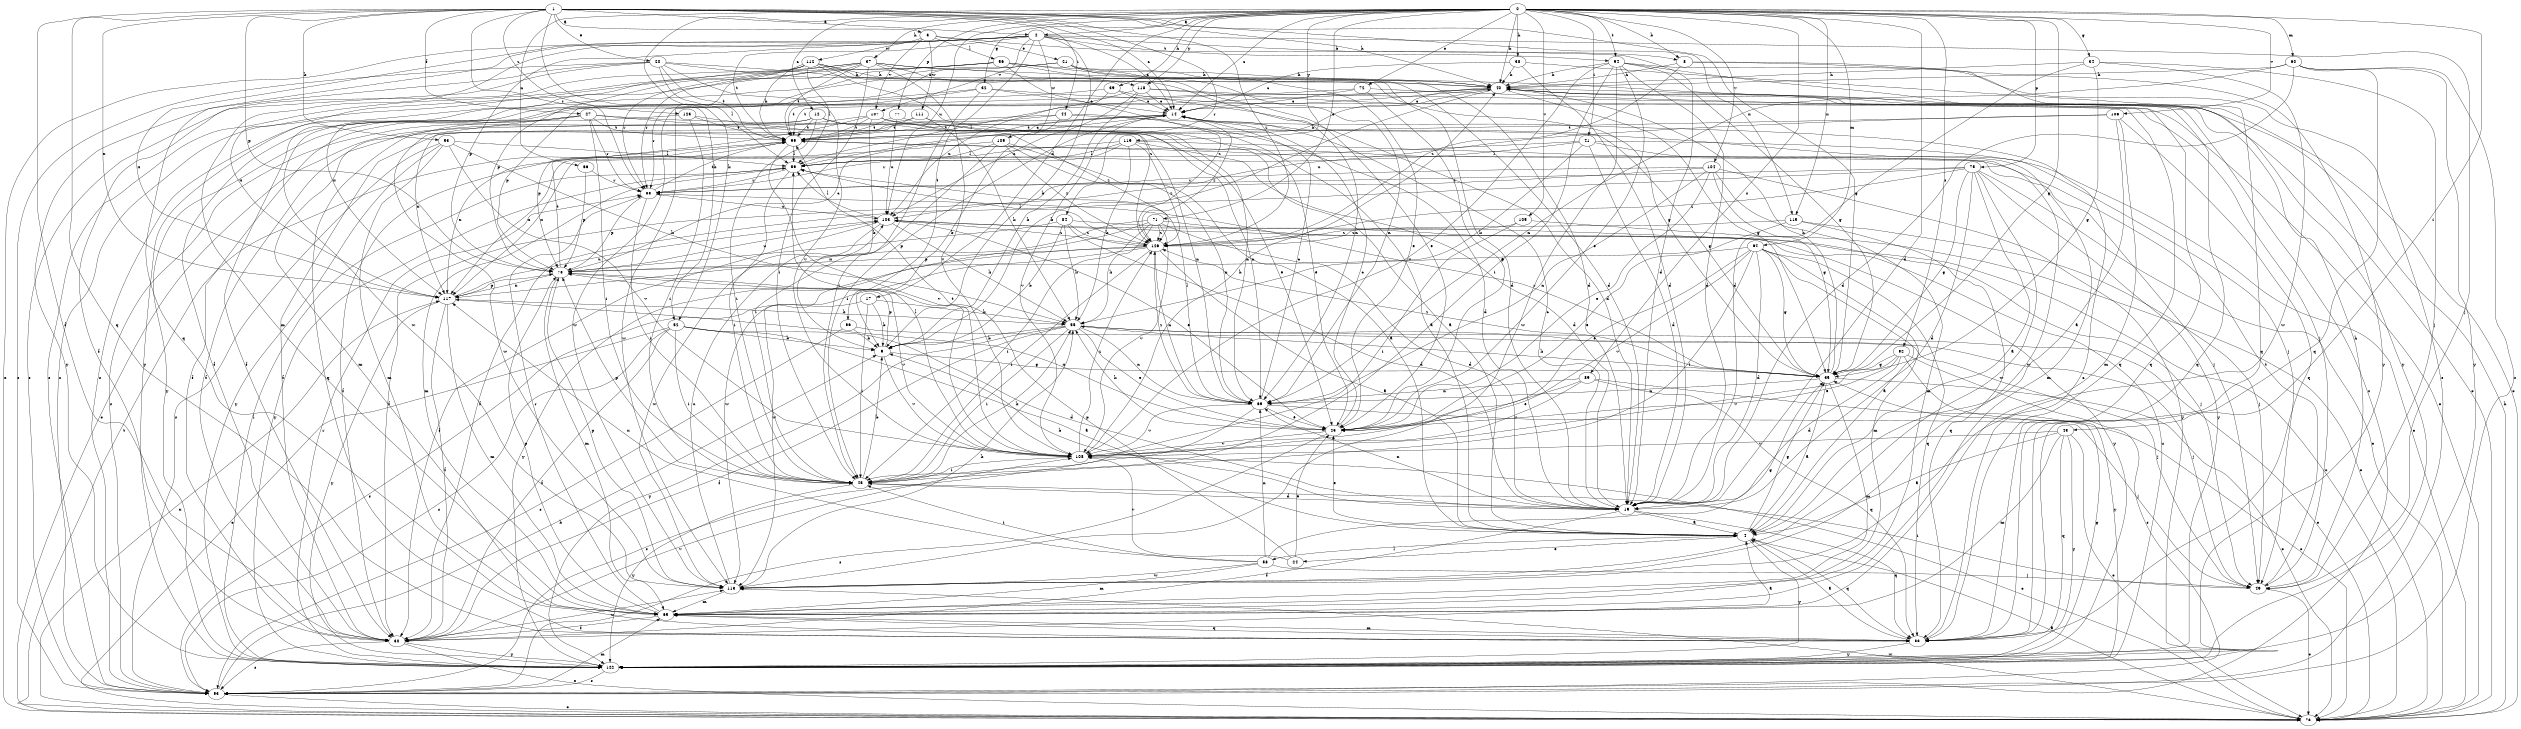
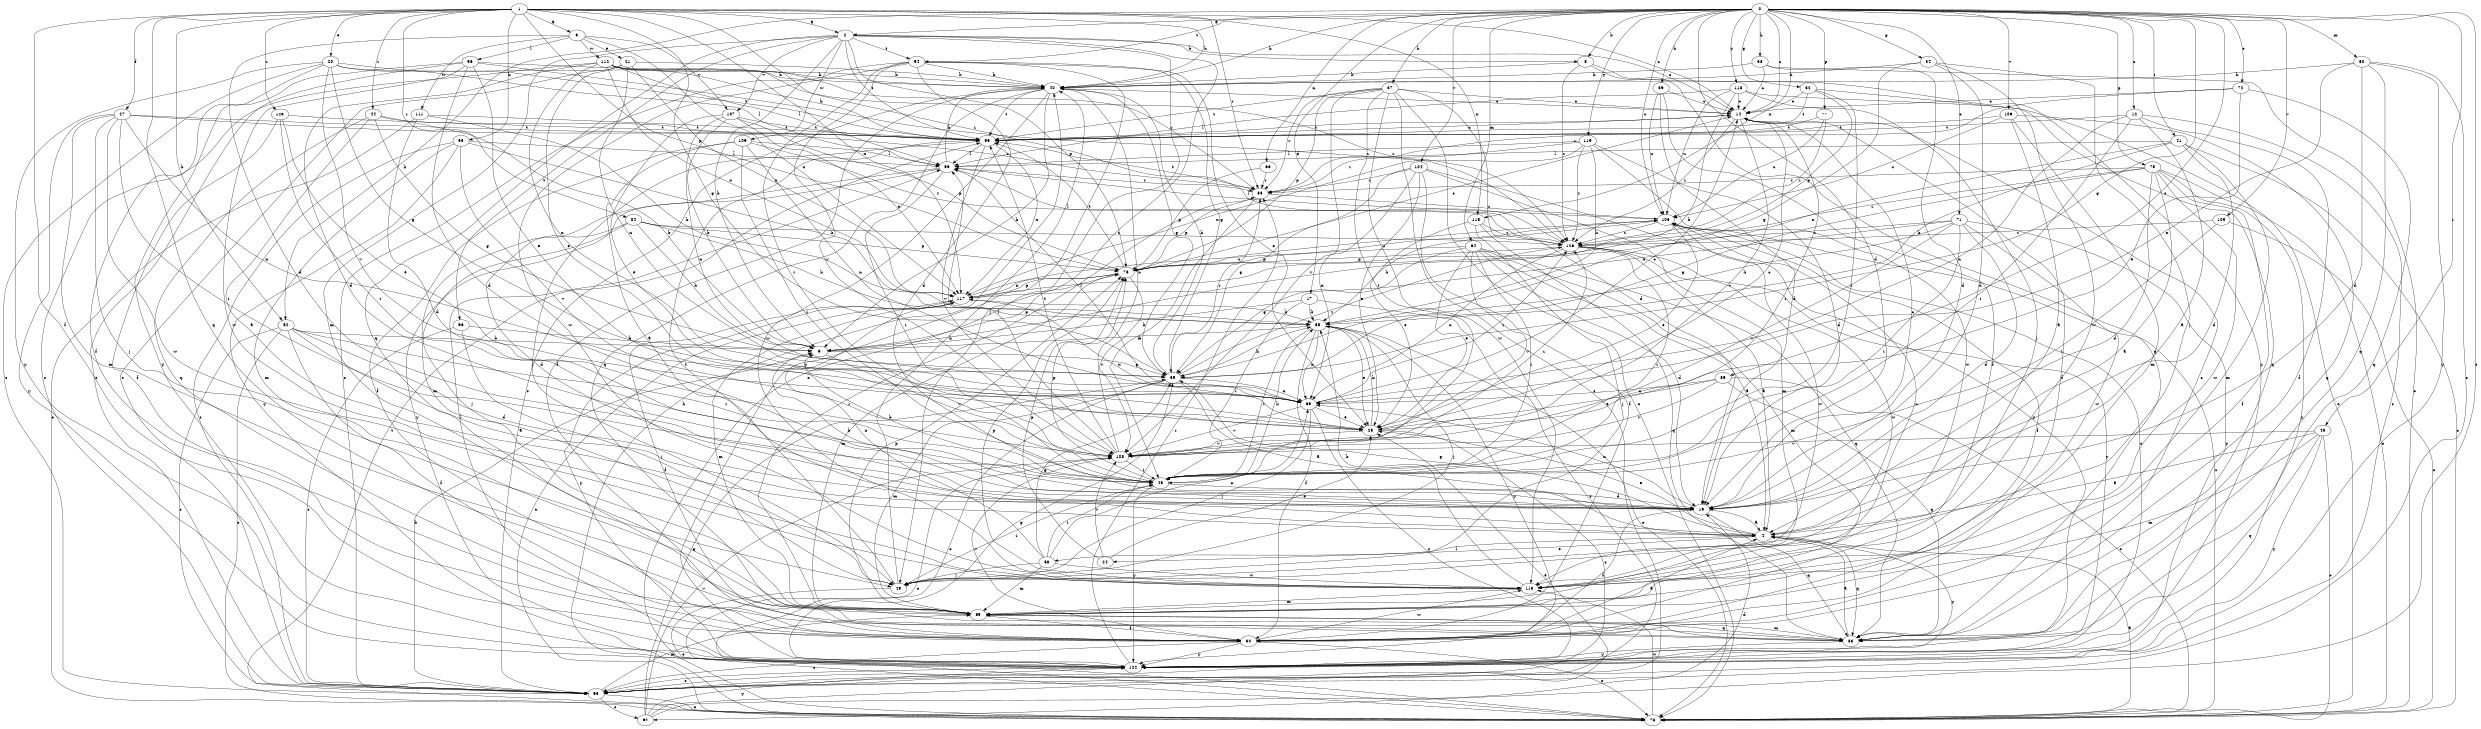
(1003, 82) -> (1554, 102)
(1775, 682) -> (616, 710)
